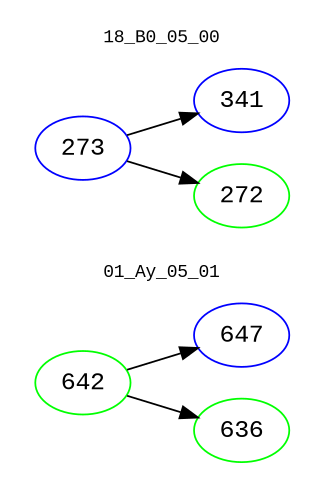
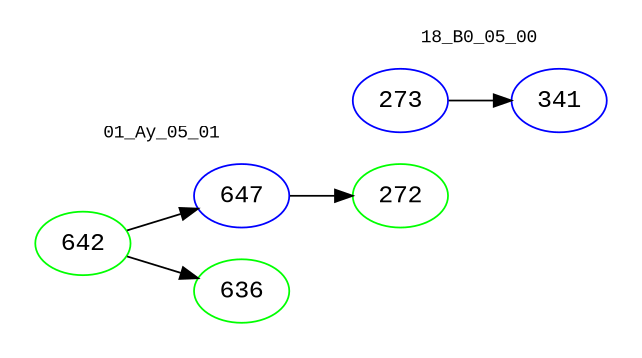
(154, 169) -> (315, 196)
